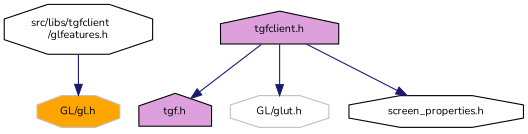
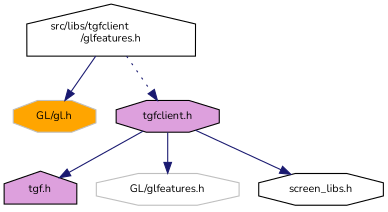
(78, 29) -> (111, 33)
(280, 29) -> (168, 116)
none -> (139, 74)
(280, 112) -> (168, 189)
(436, 112) -> (321, 189)
